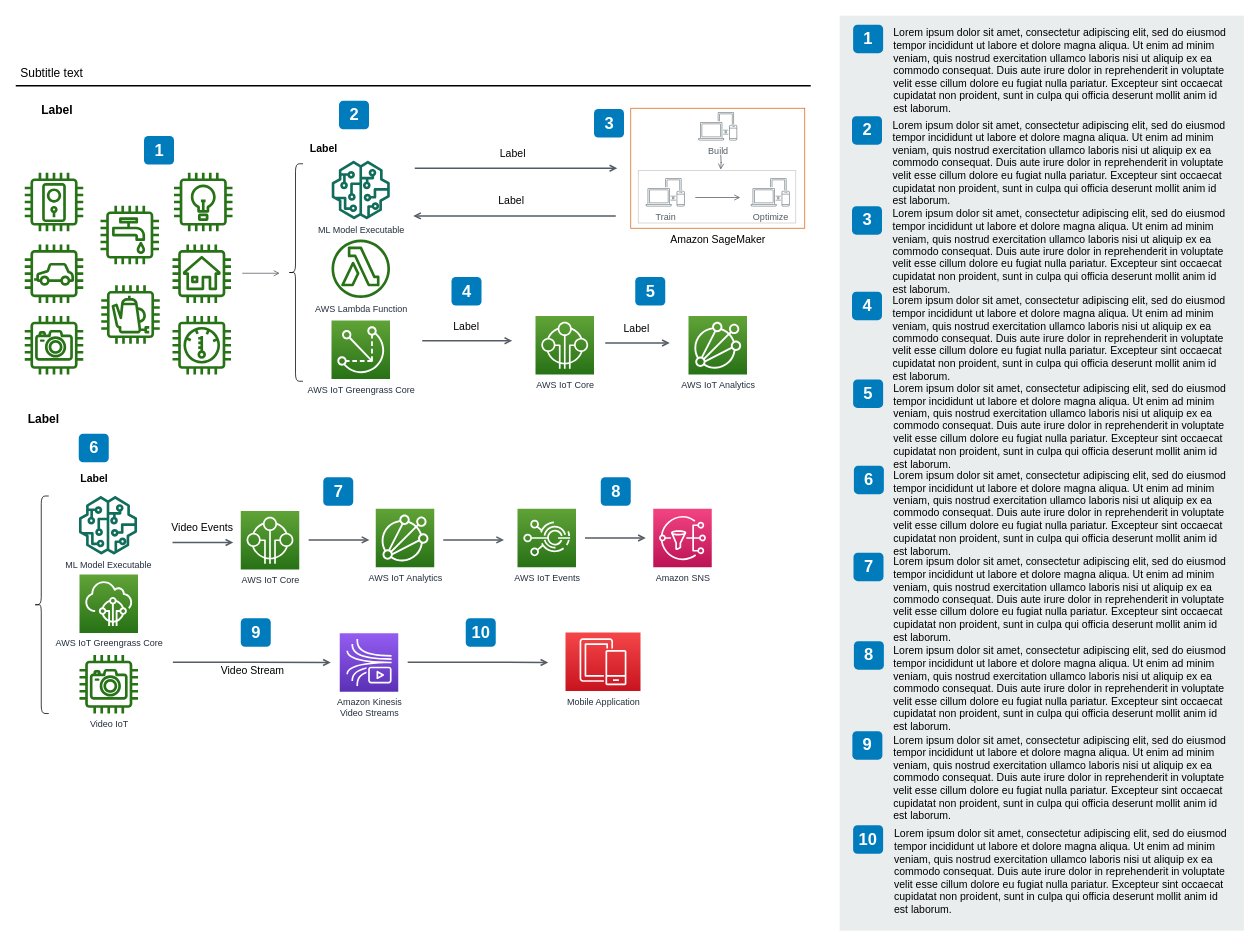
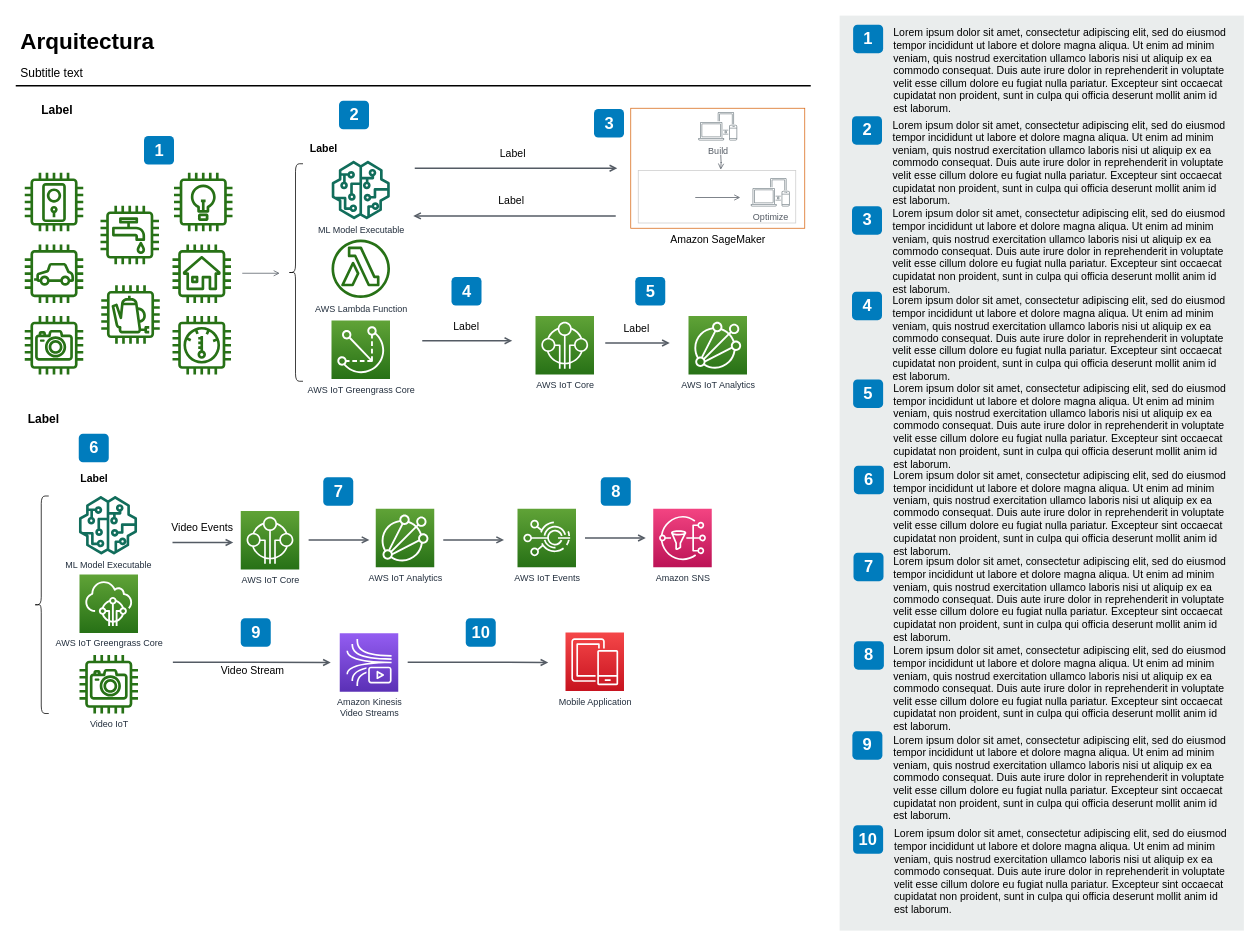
none -> (90, 41)
(665, 192) -> none
(603, 662) -> (595, 662)
